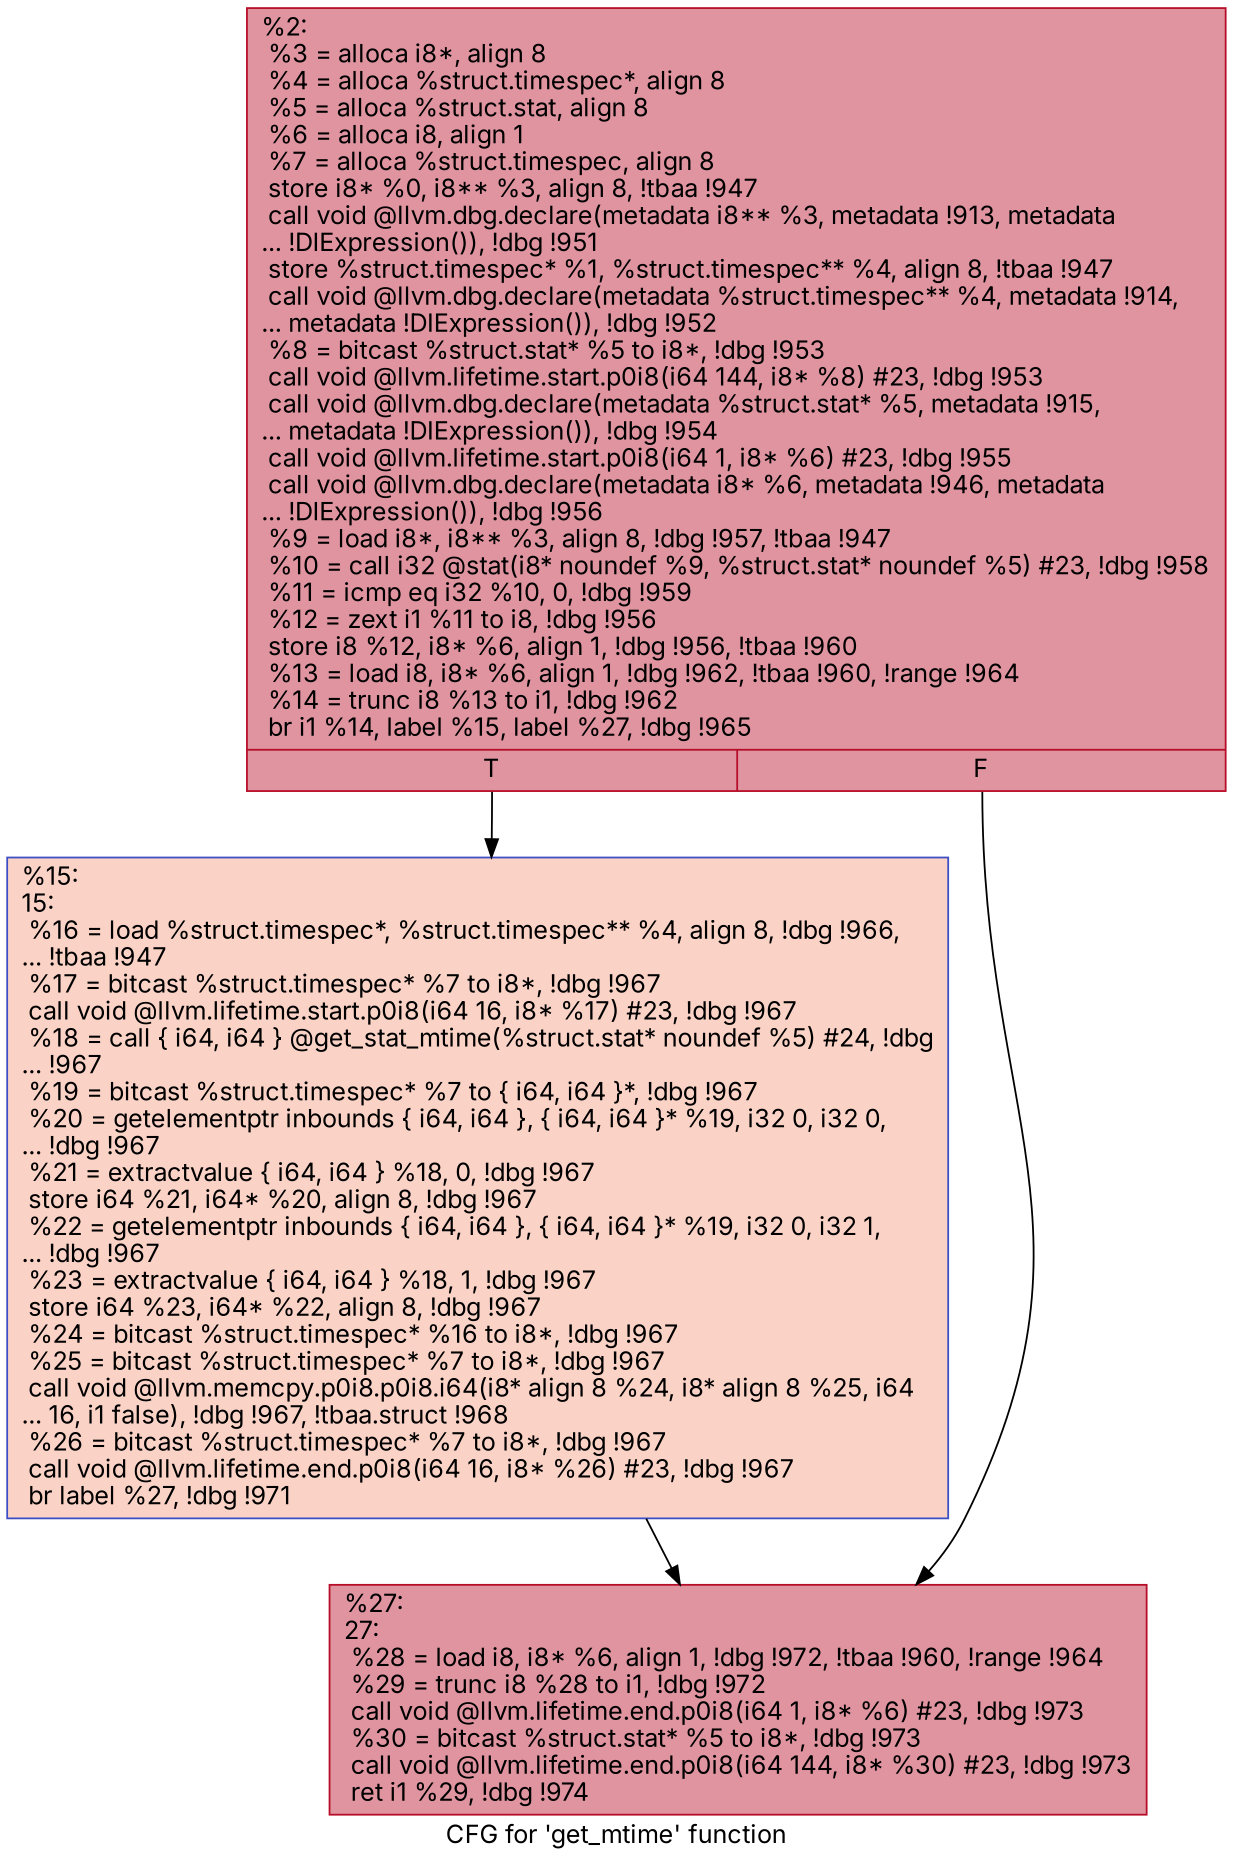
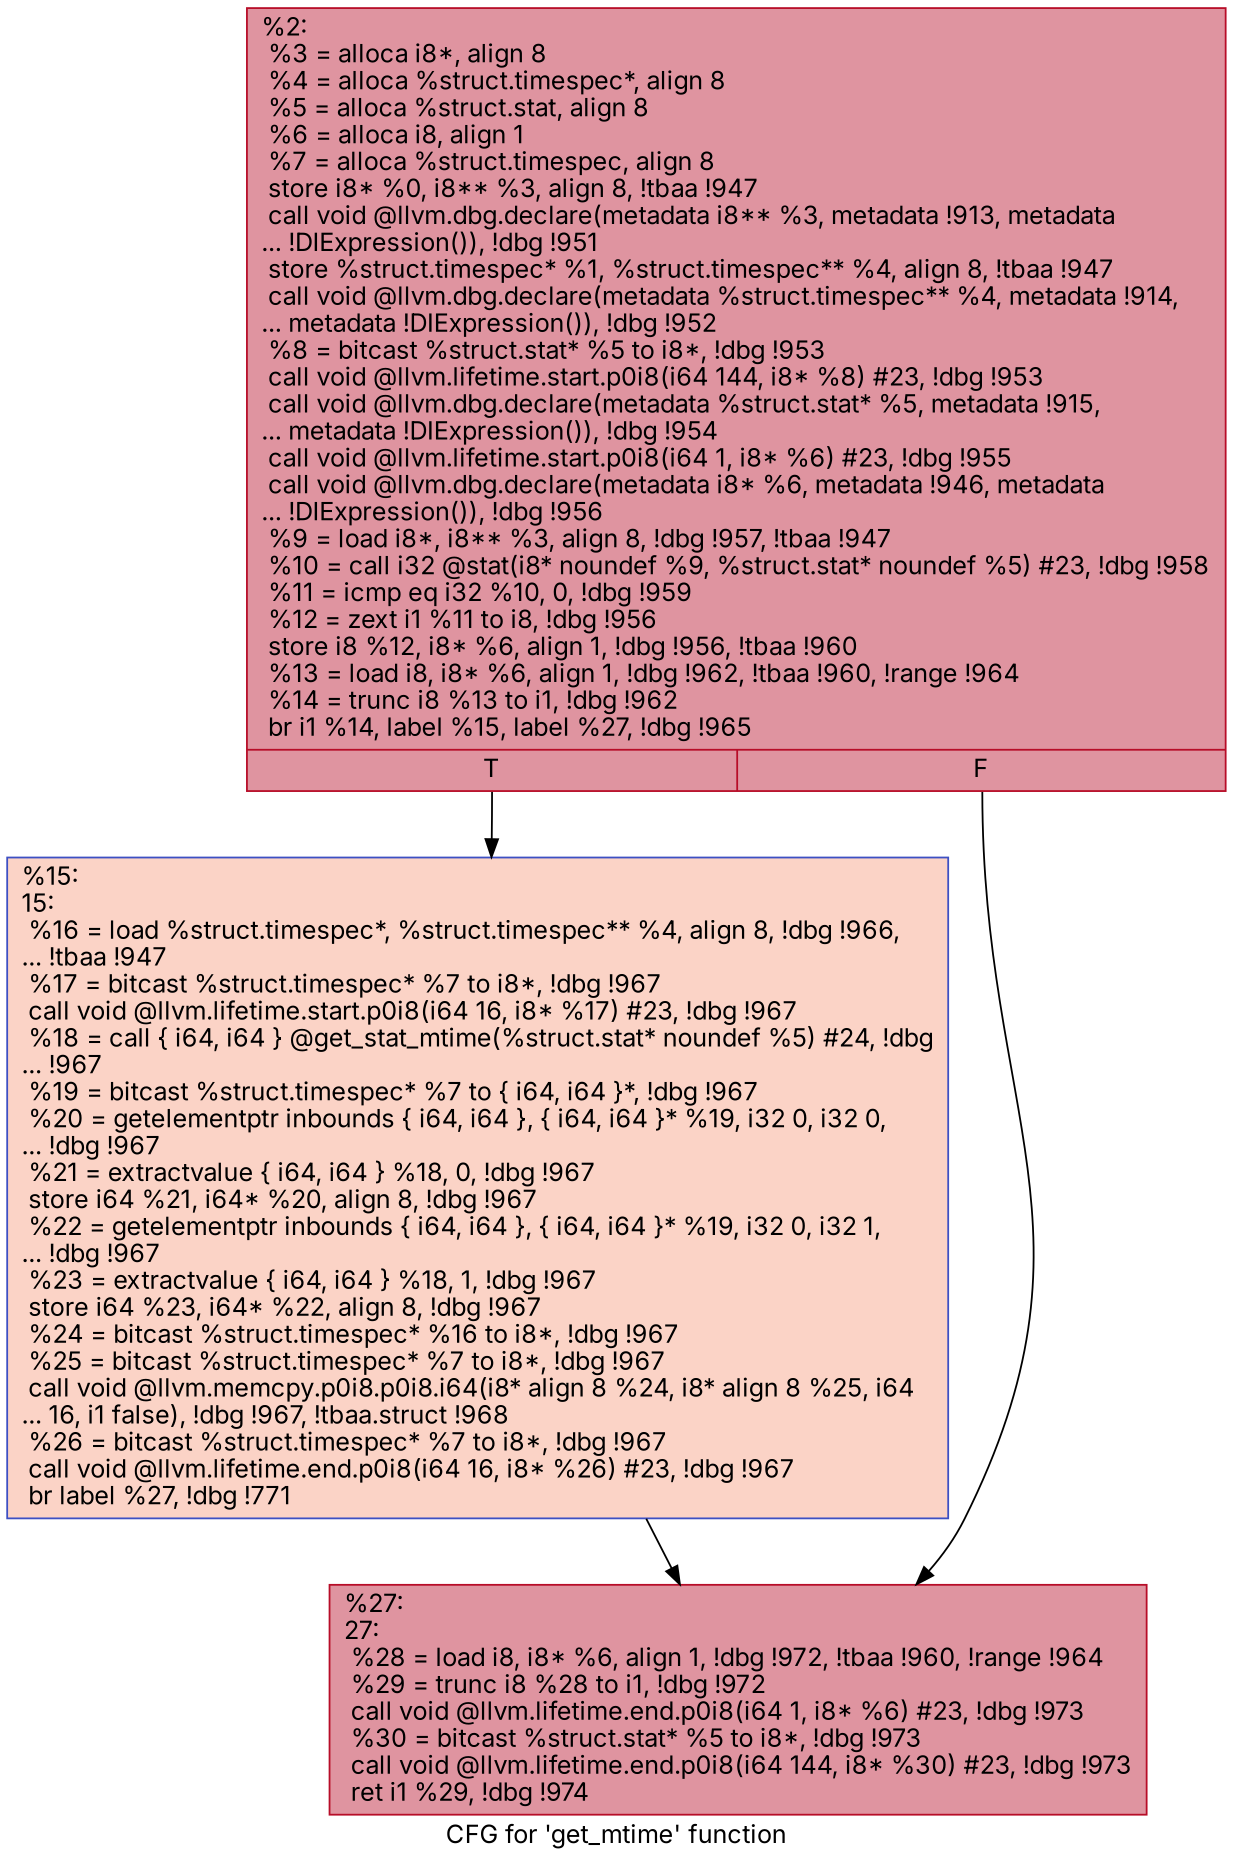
(157, 1497) -> (157, 1497)
